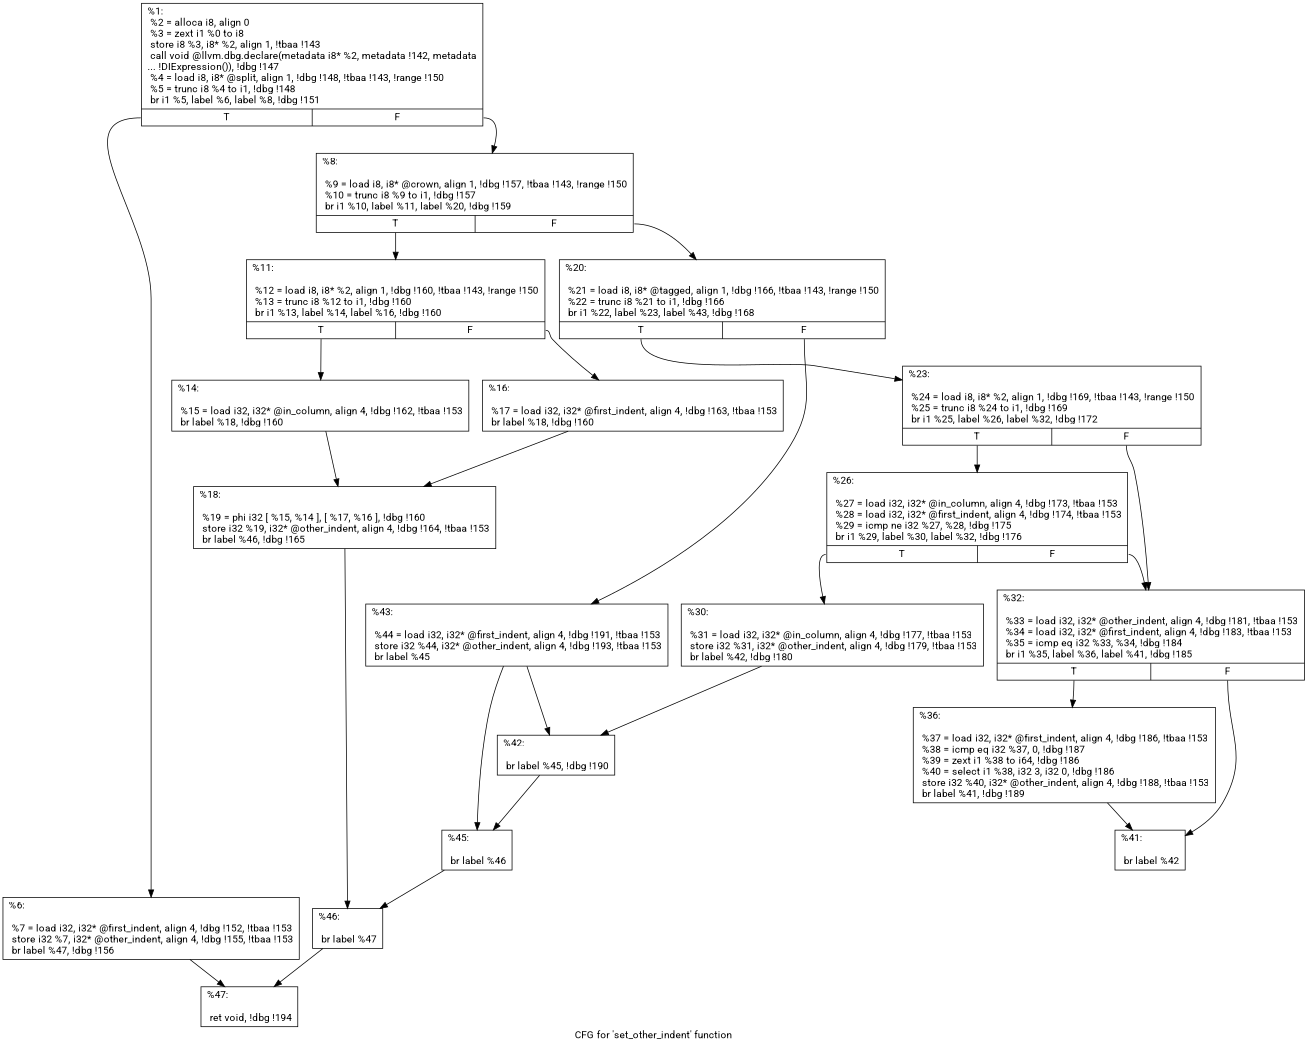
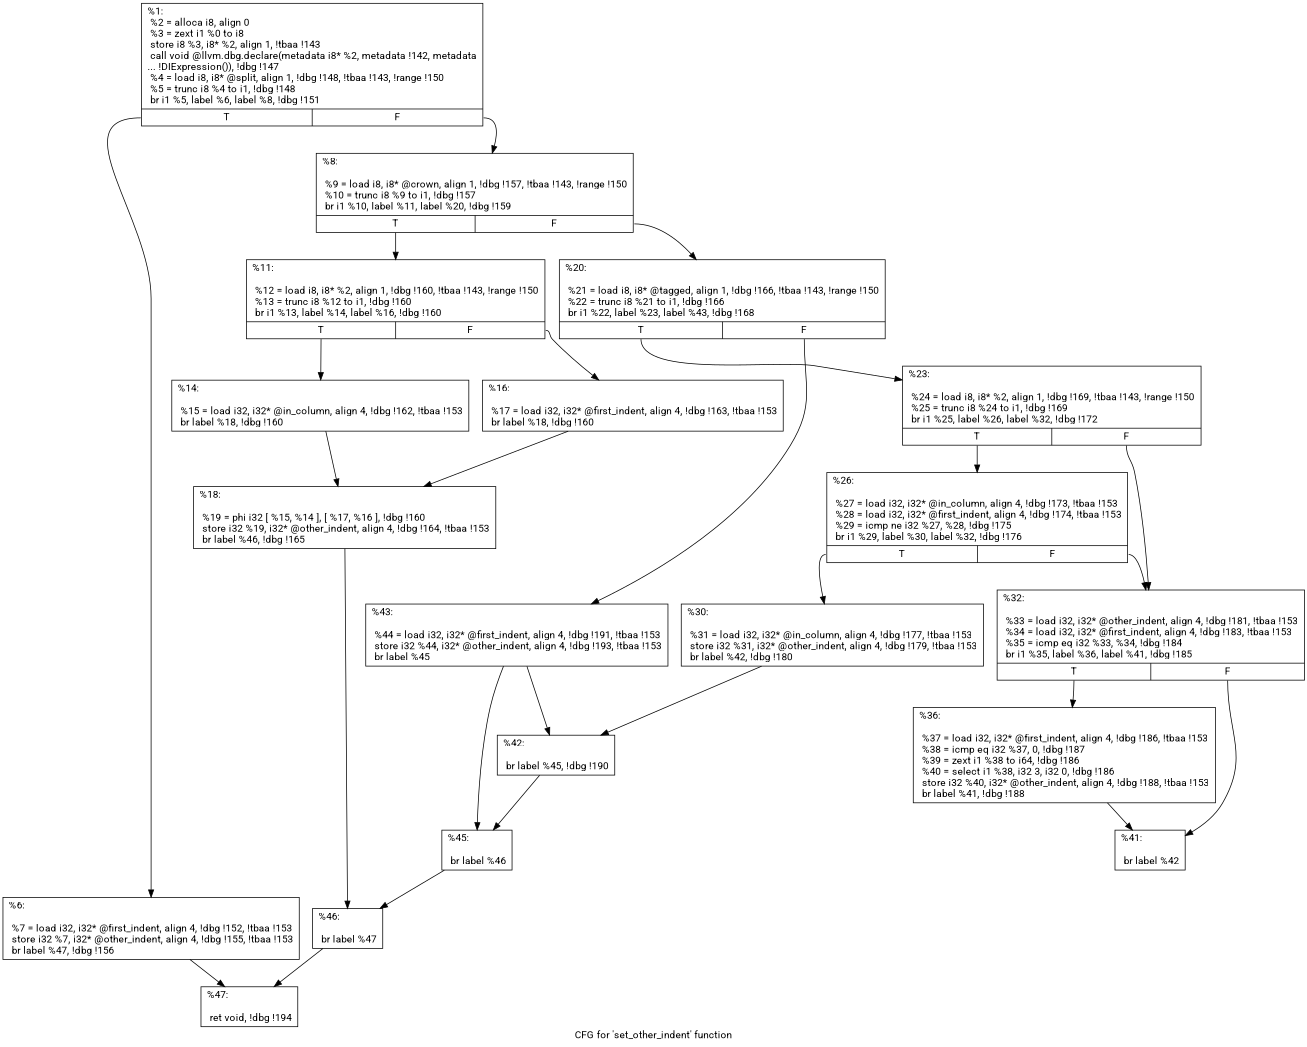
(972, 794) -> (972, 794)
